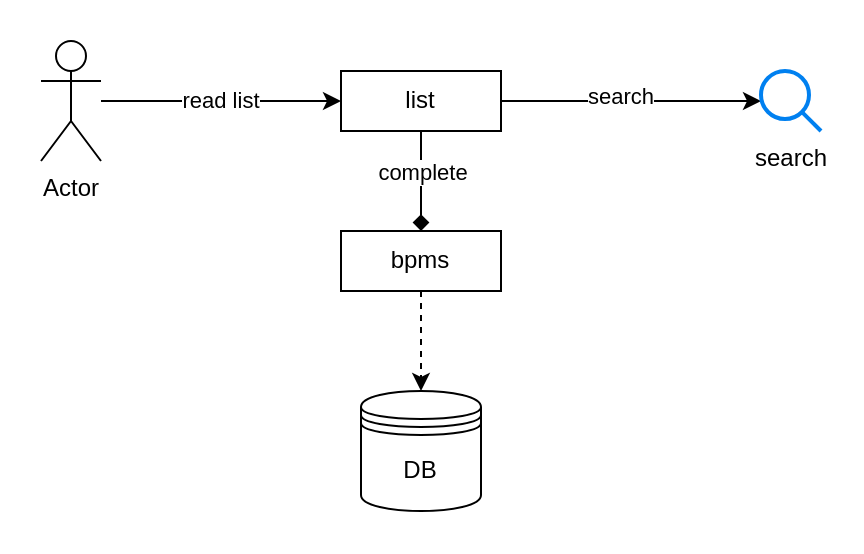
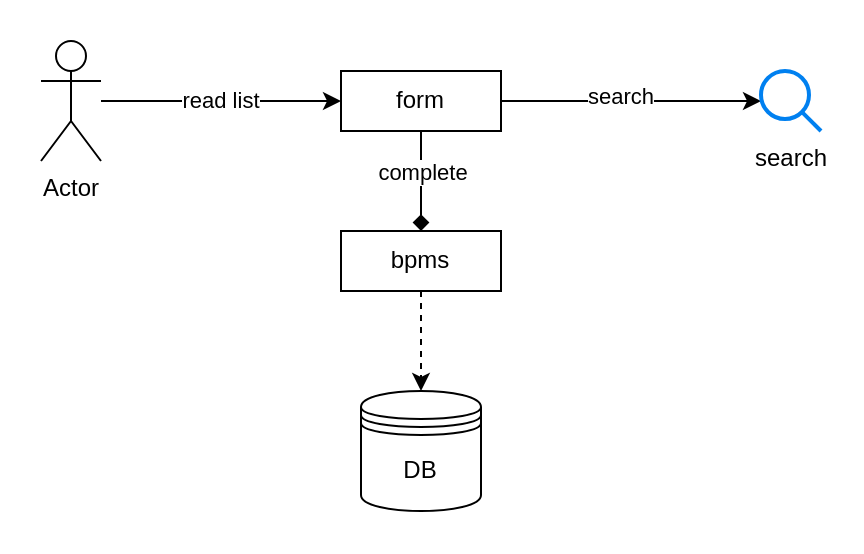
(421, 101) -> (421, 101)
